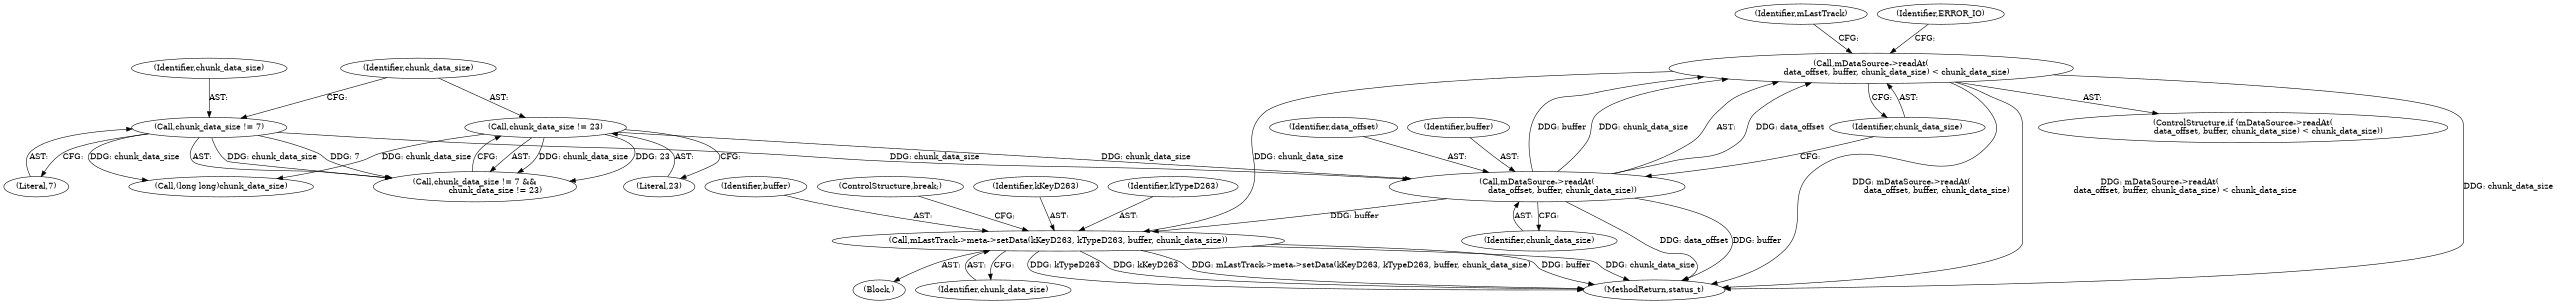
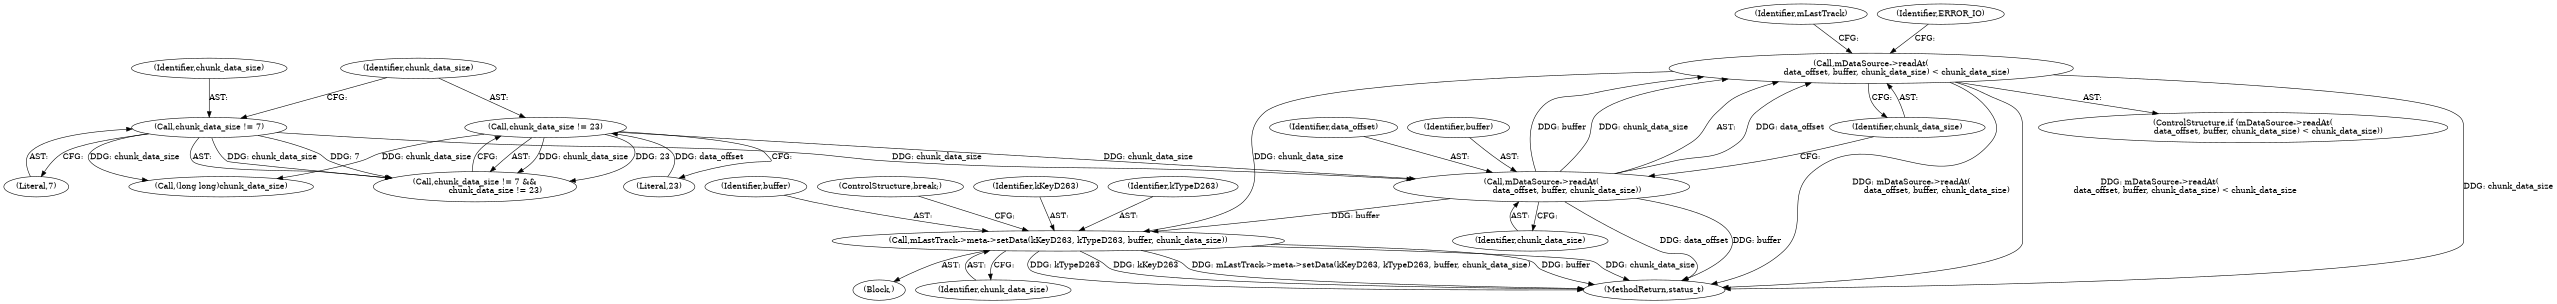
(686, 157) -> (709, 157)
